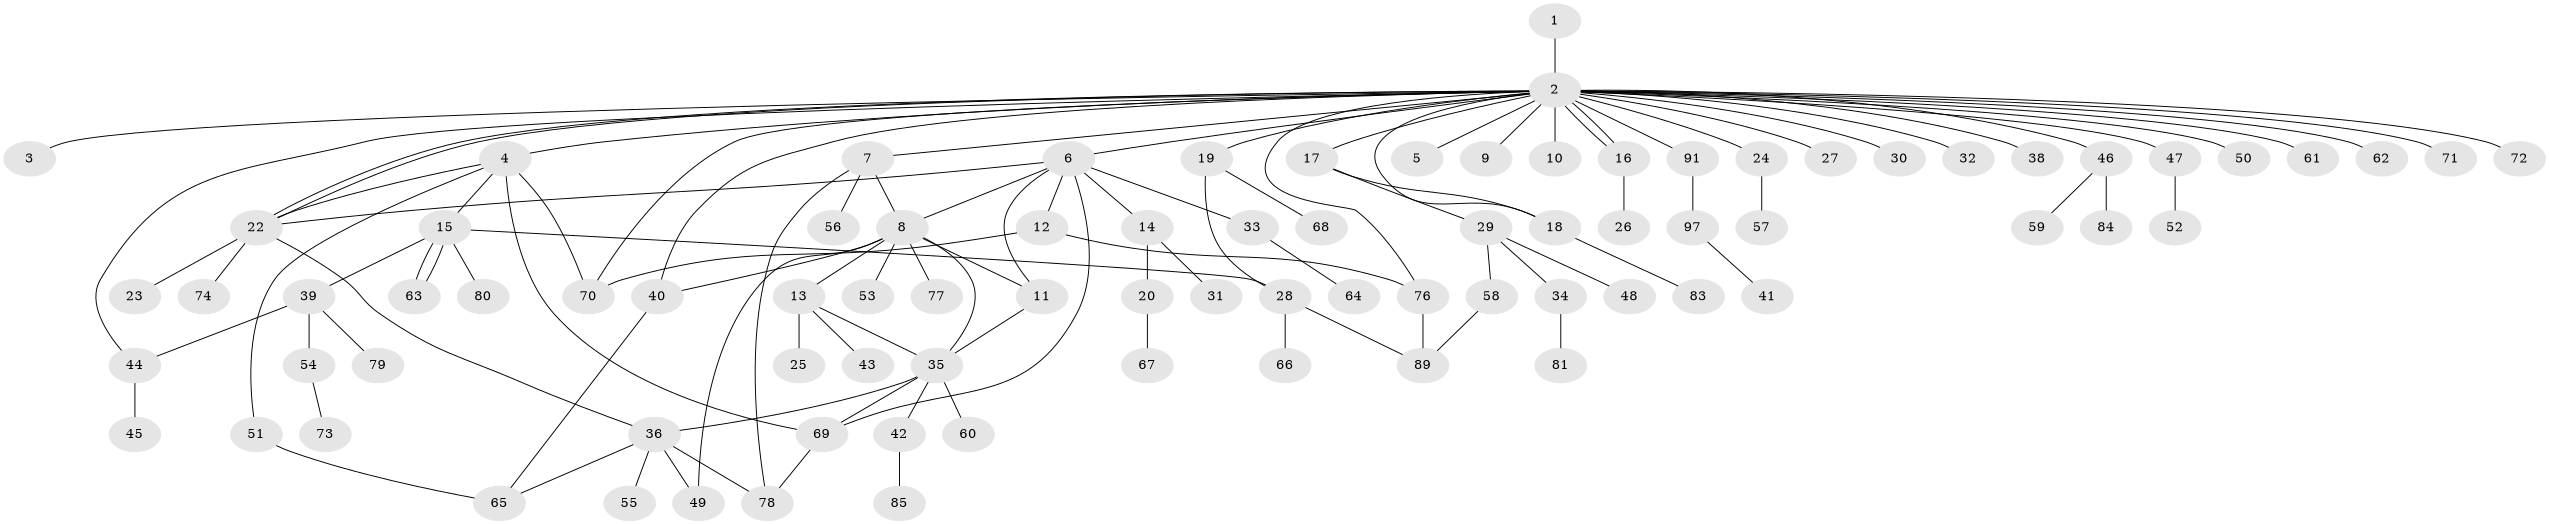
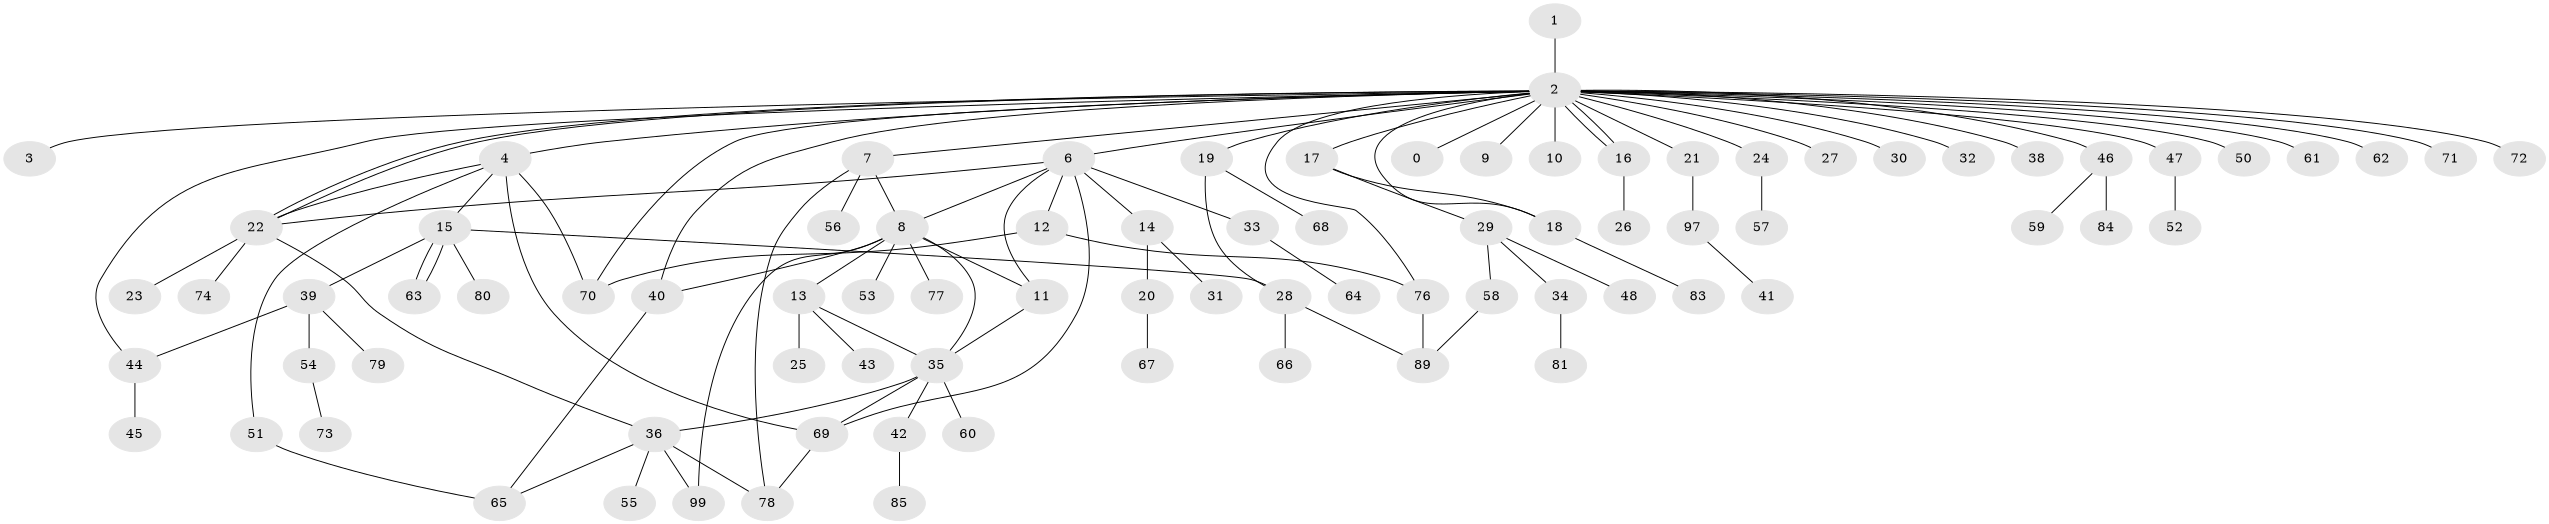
(1417, 159) -> (1417, 159)
(1693, 159) -> (1693, 159)
(699, 503) -> (699, 503)
